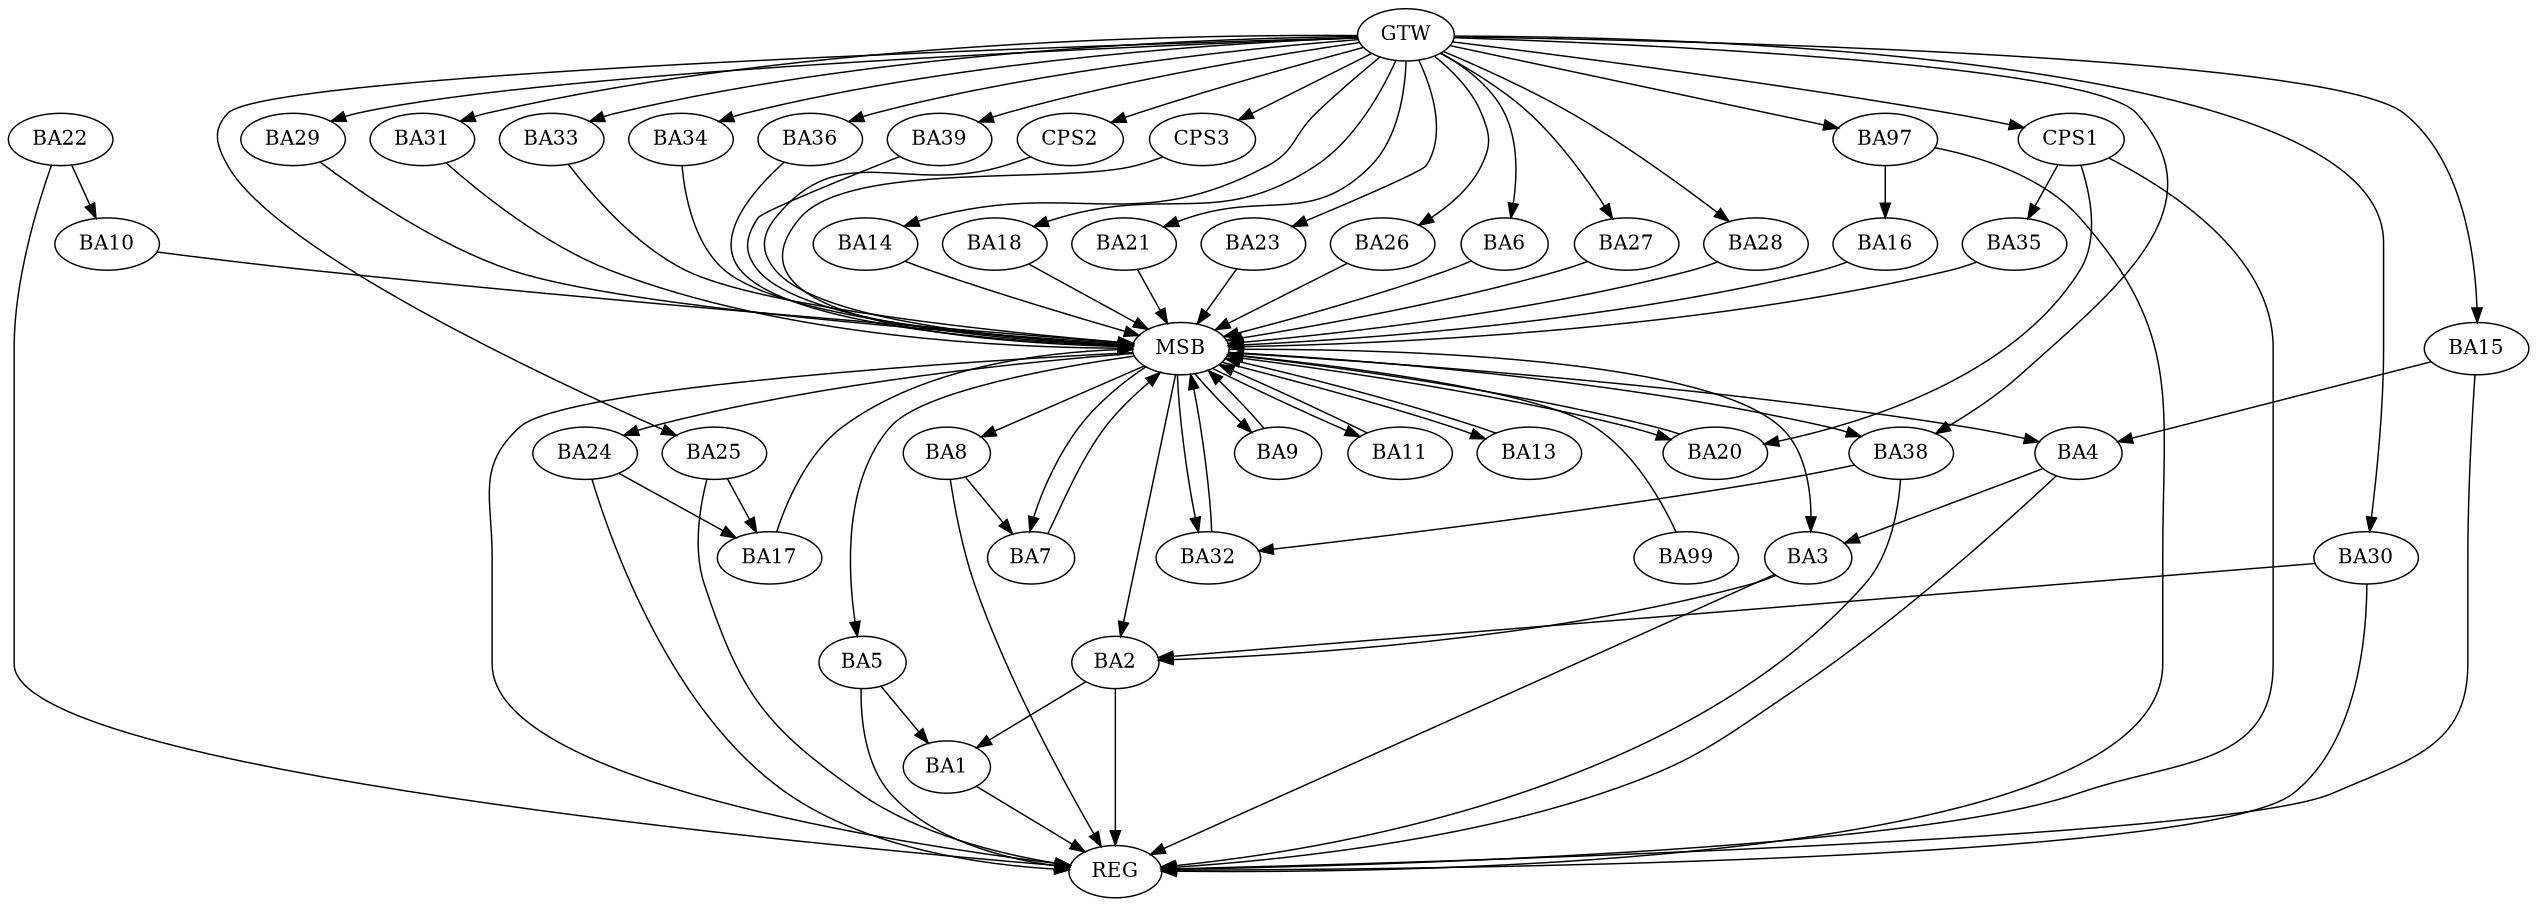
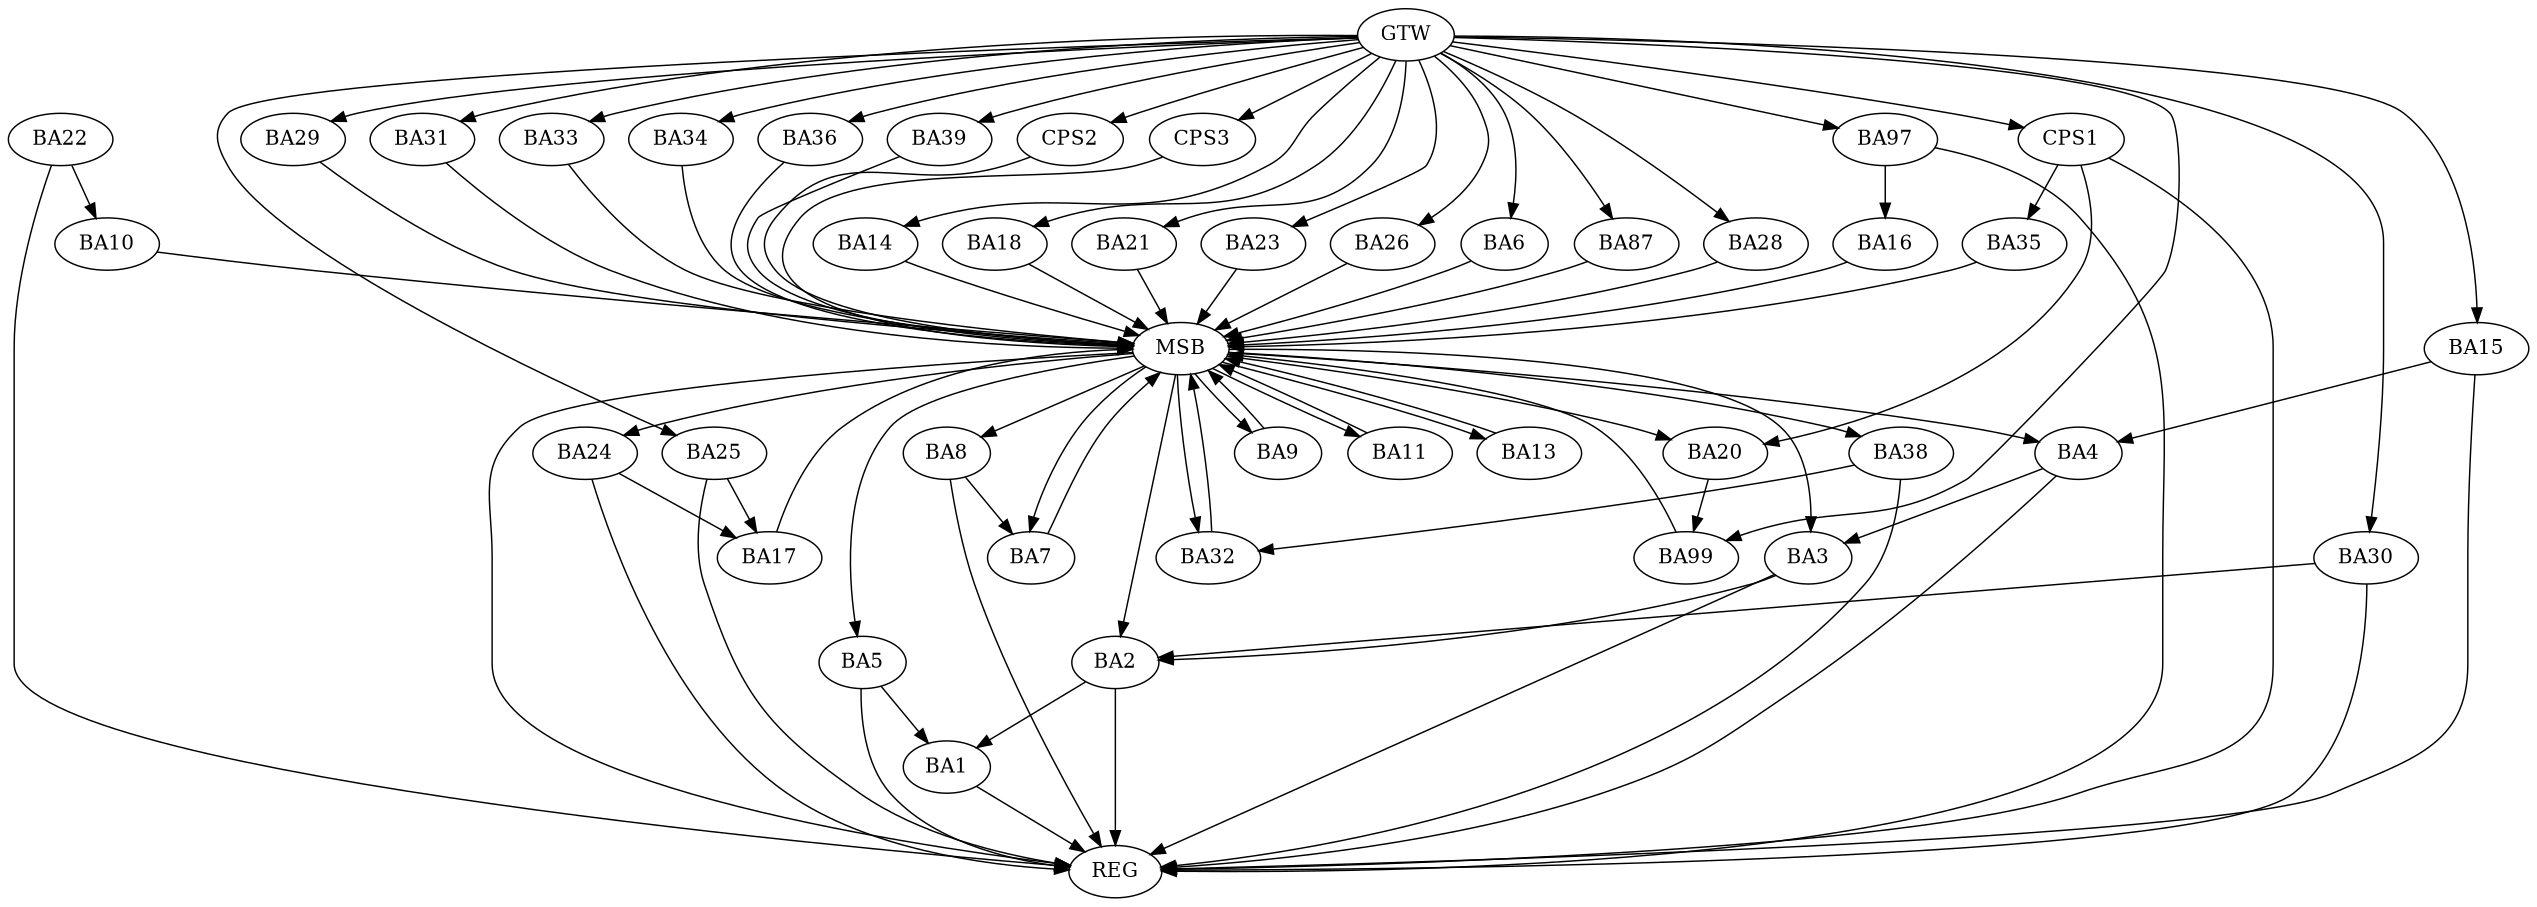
(2086, 92) -> (2175, 128)
(1627, 244) -> (1627, 244)
(1463, 388) -> (1702, 501)
